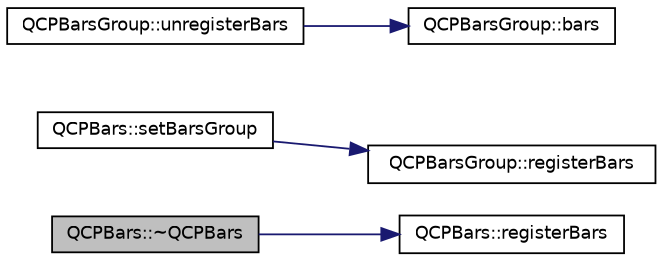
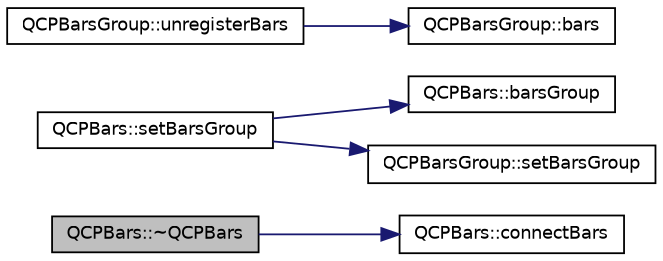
none -> (512, 94)
(512, 164) -> (512, 164)
(512, 234) -> (512, 234)
